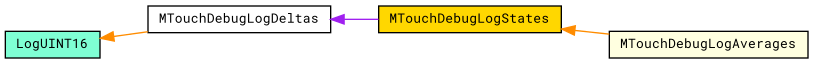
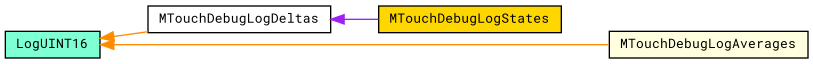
(592, 32) -> (361, 45)
